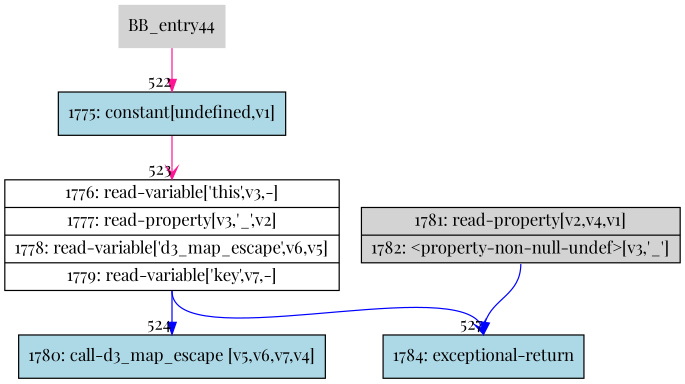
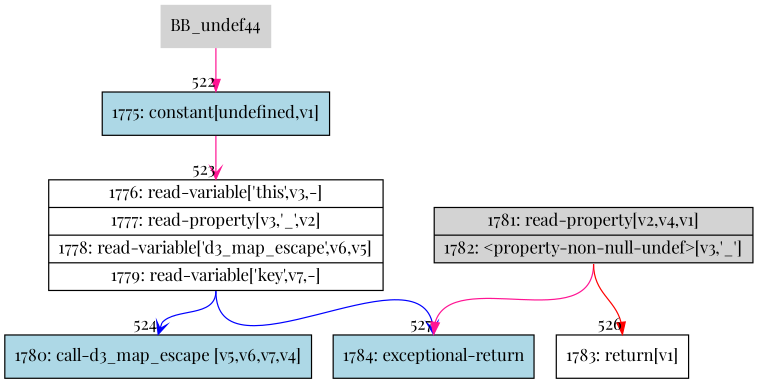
(172, 26) -> (216, 26)
(507, 295) -> (520, 299)
(172, 307) -> (193, 311)
none -> (622, 357)
